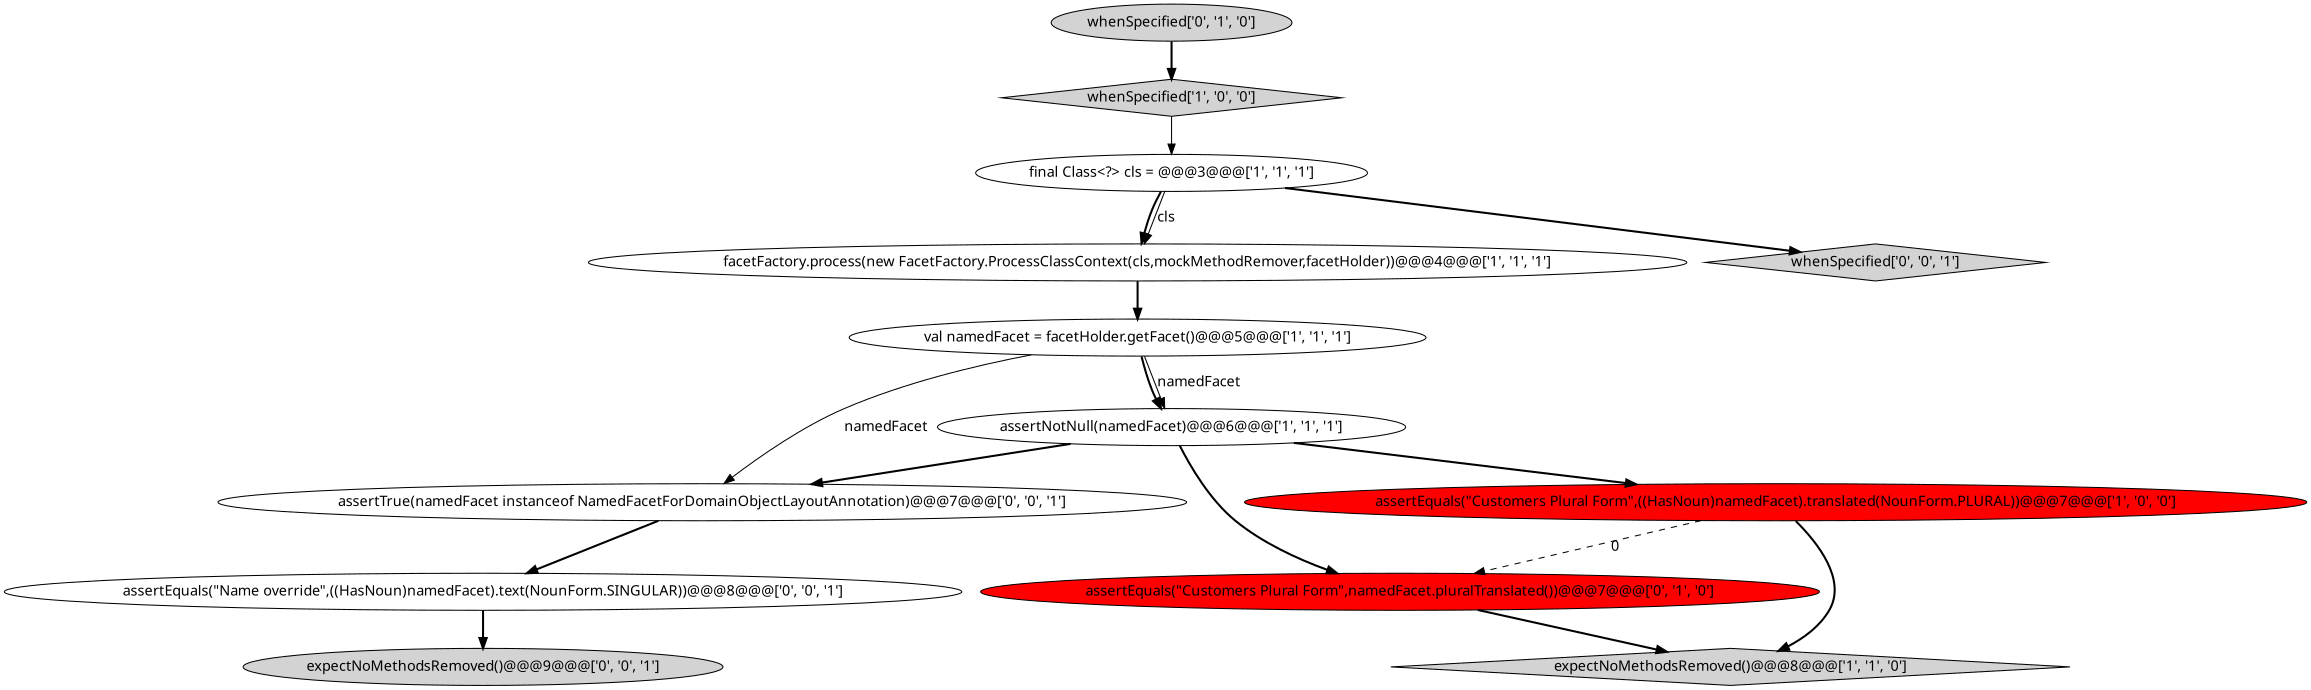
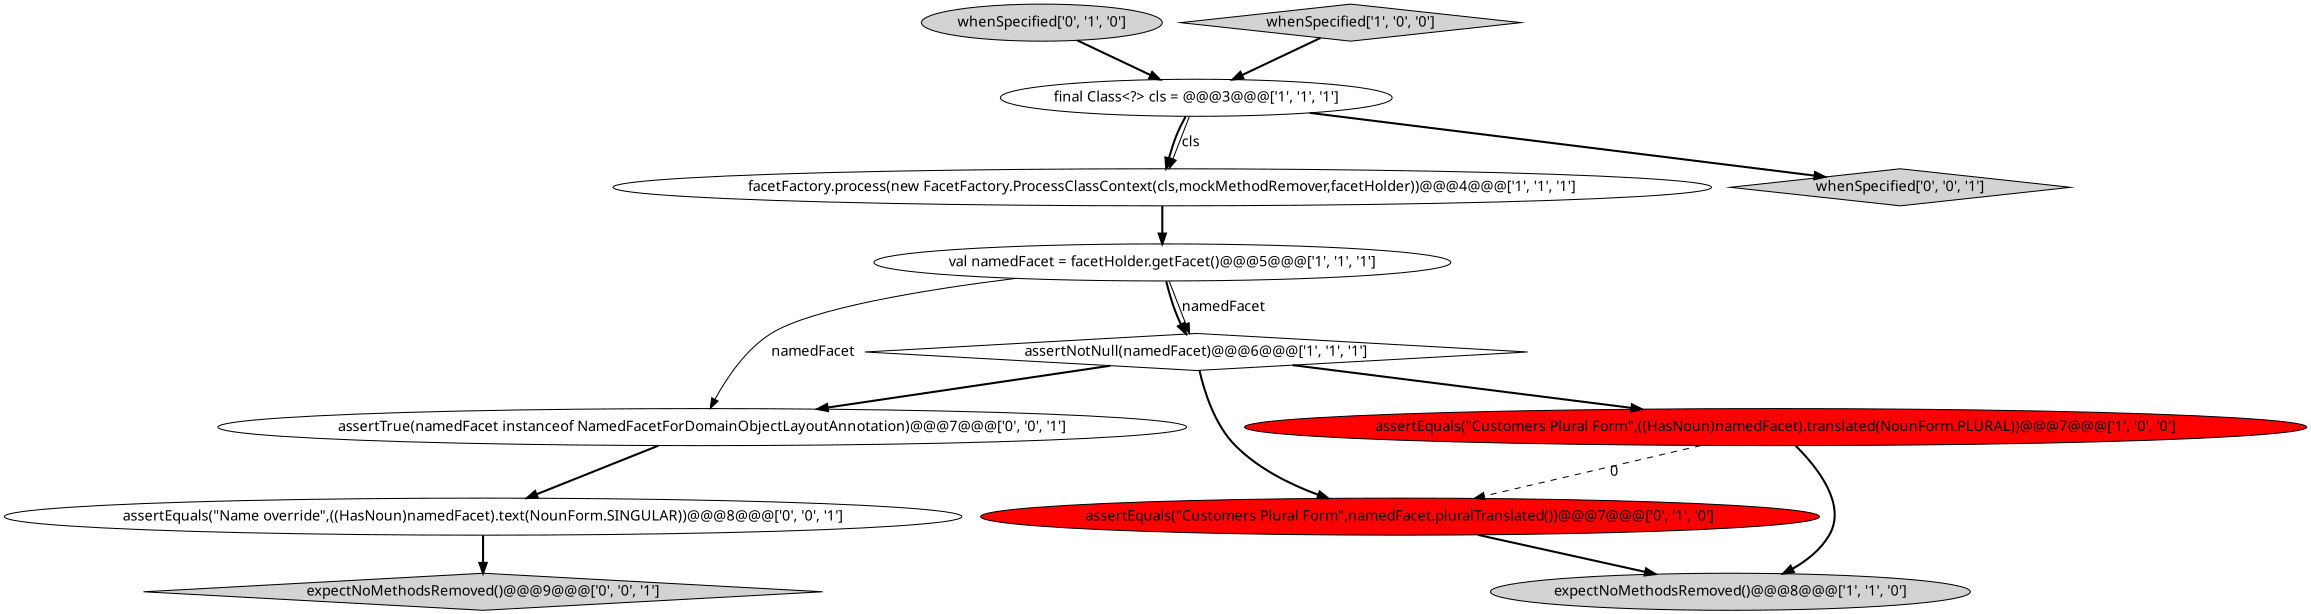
(1172, 55) -> (1114, 58)
(1172, 130) -> (1281, 57)
(1172, 427) -> (1196, 352)
(483, 667) -> (483, 592)
(1730, 667) -> (1730, 592)
